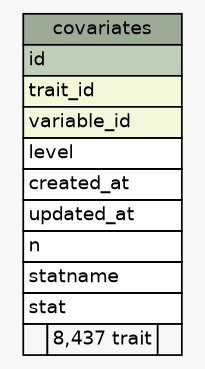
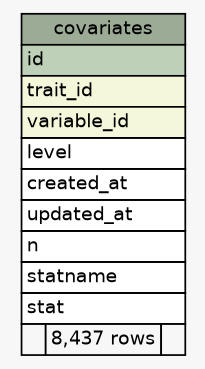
(103, 339) -> (103, 339)
